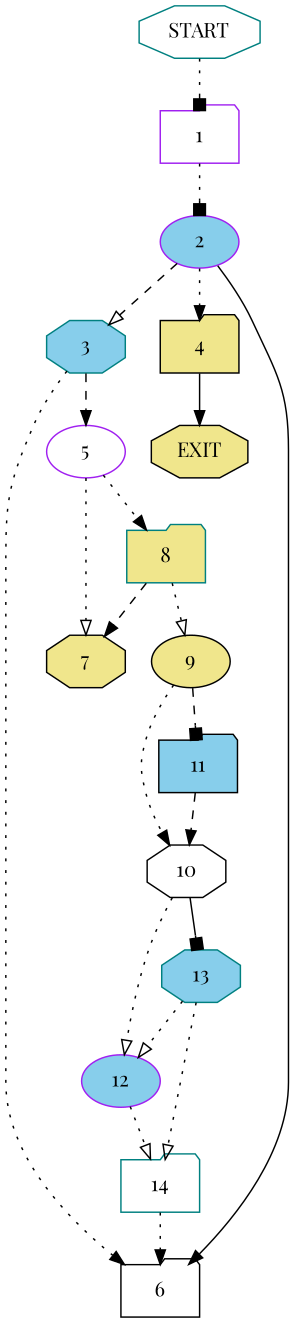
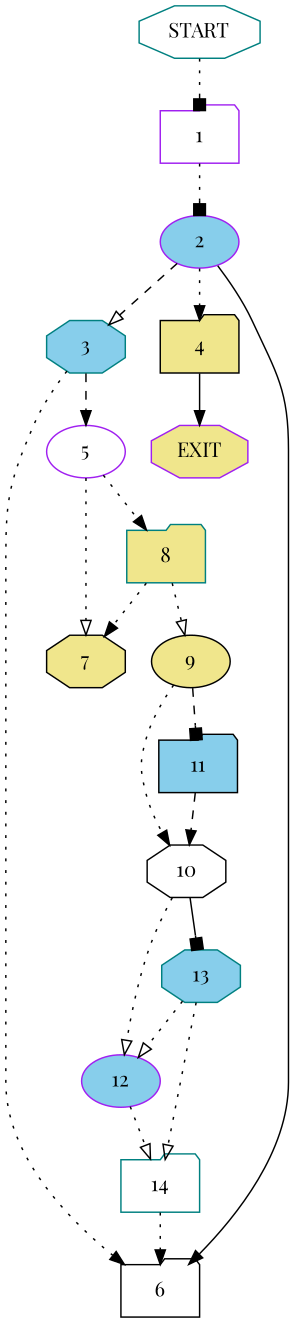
(200, 452) -> (200, 452)
(130, 604) -> (130, 604)
